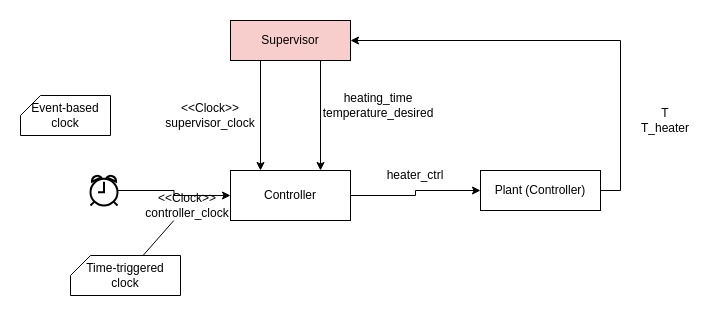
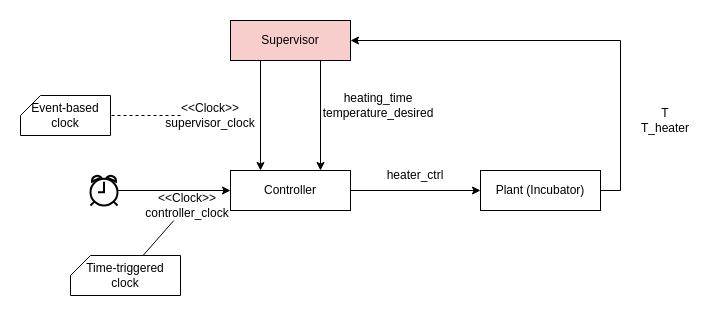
none -> (146, 116)
(541, 191) -> (541, 191)
(291, 196) -> (291, 191)
